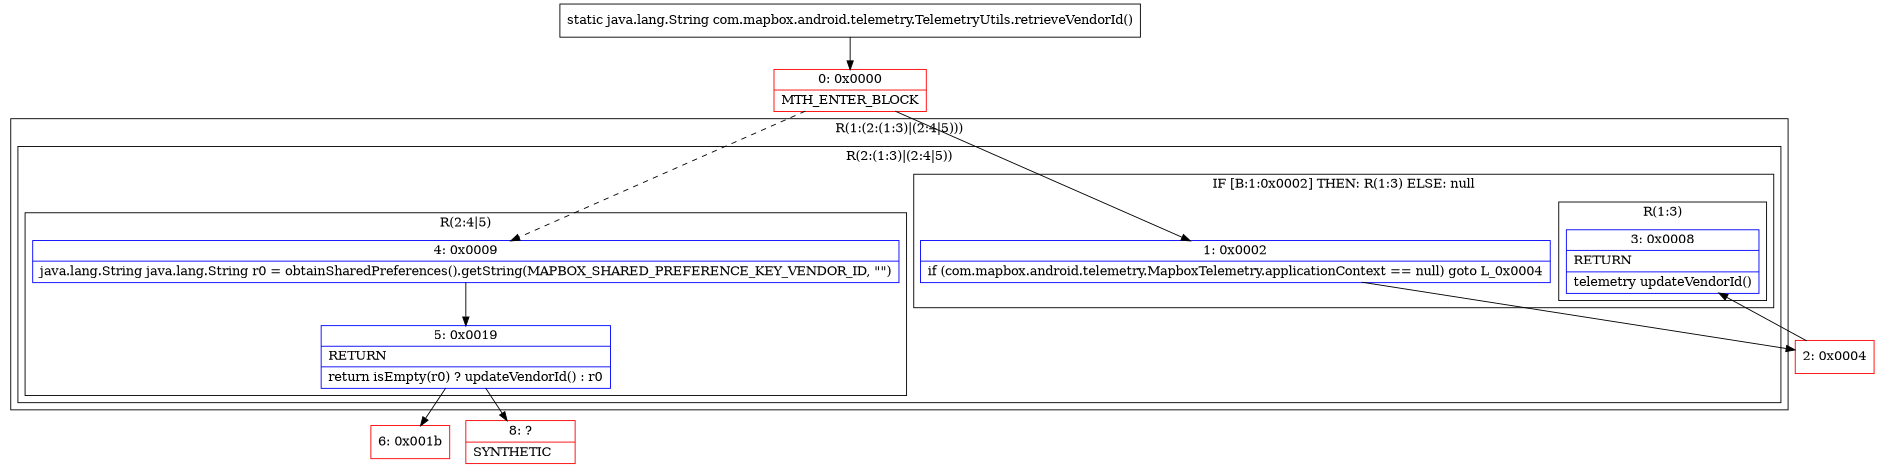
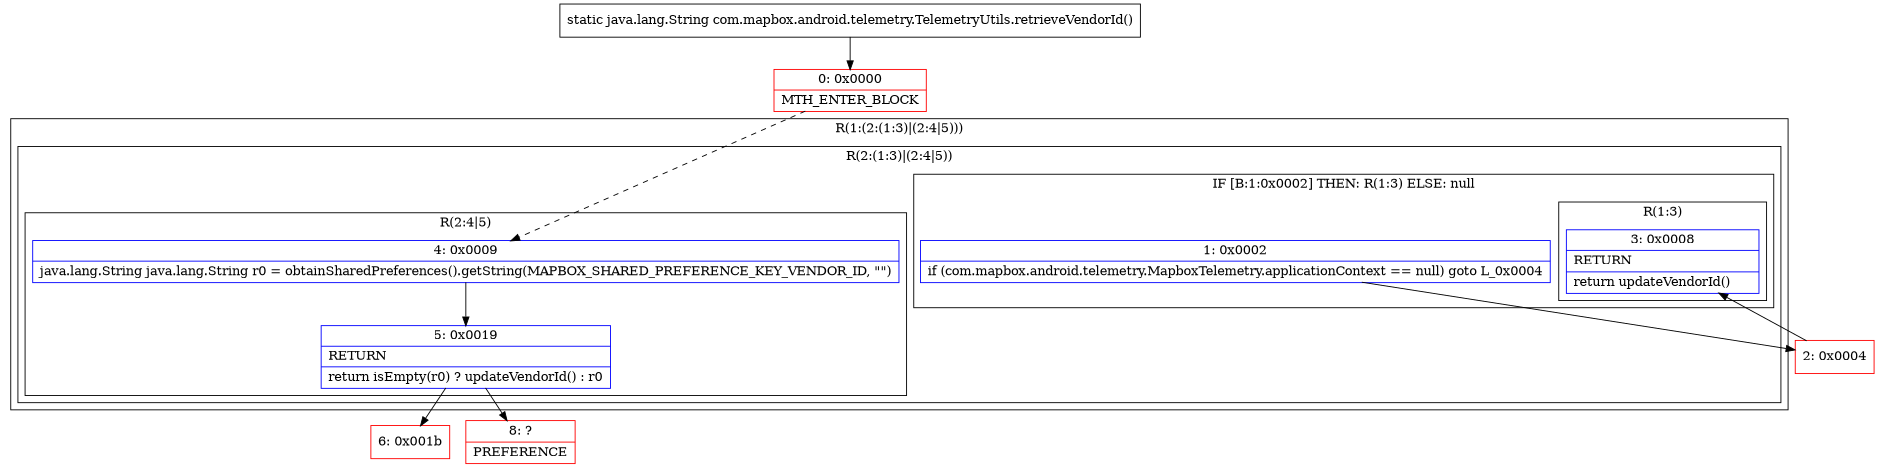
(1024, 168) -> none
(1663, 282) -> (1652, 282)
(512, 452) -> (520, 452)
